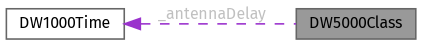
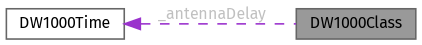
(356, 24) -> (356, 24)
